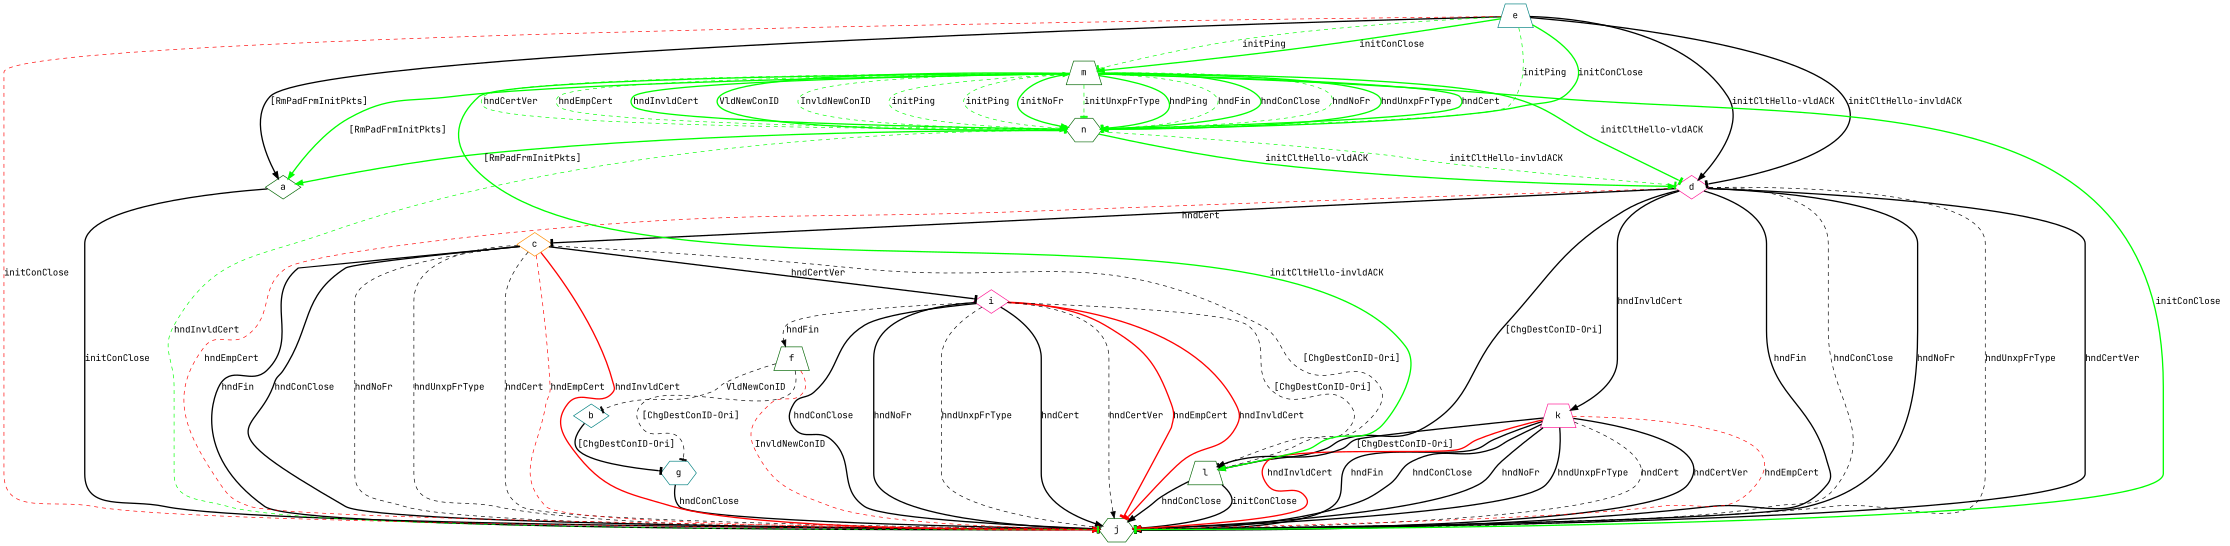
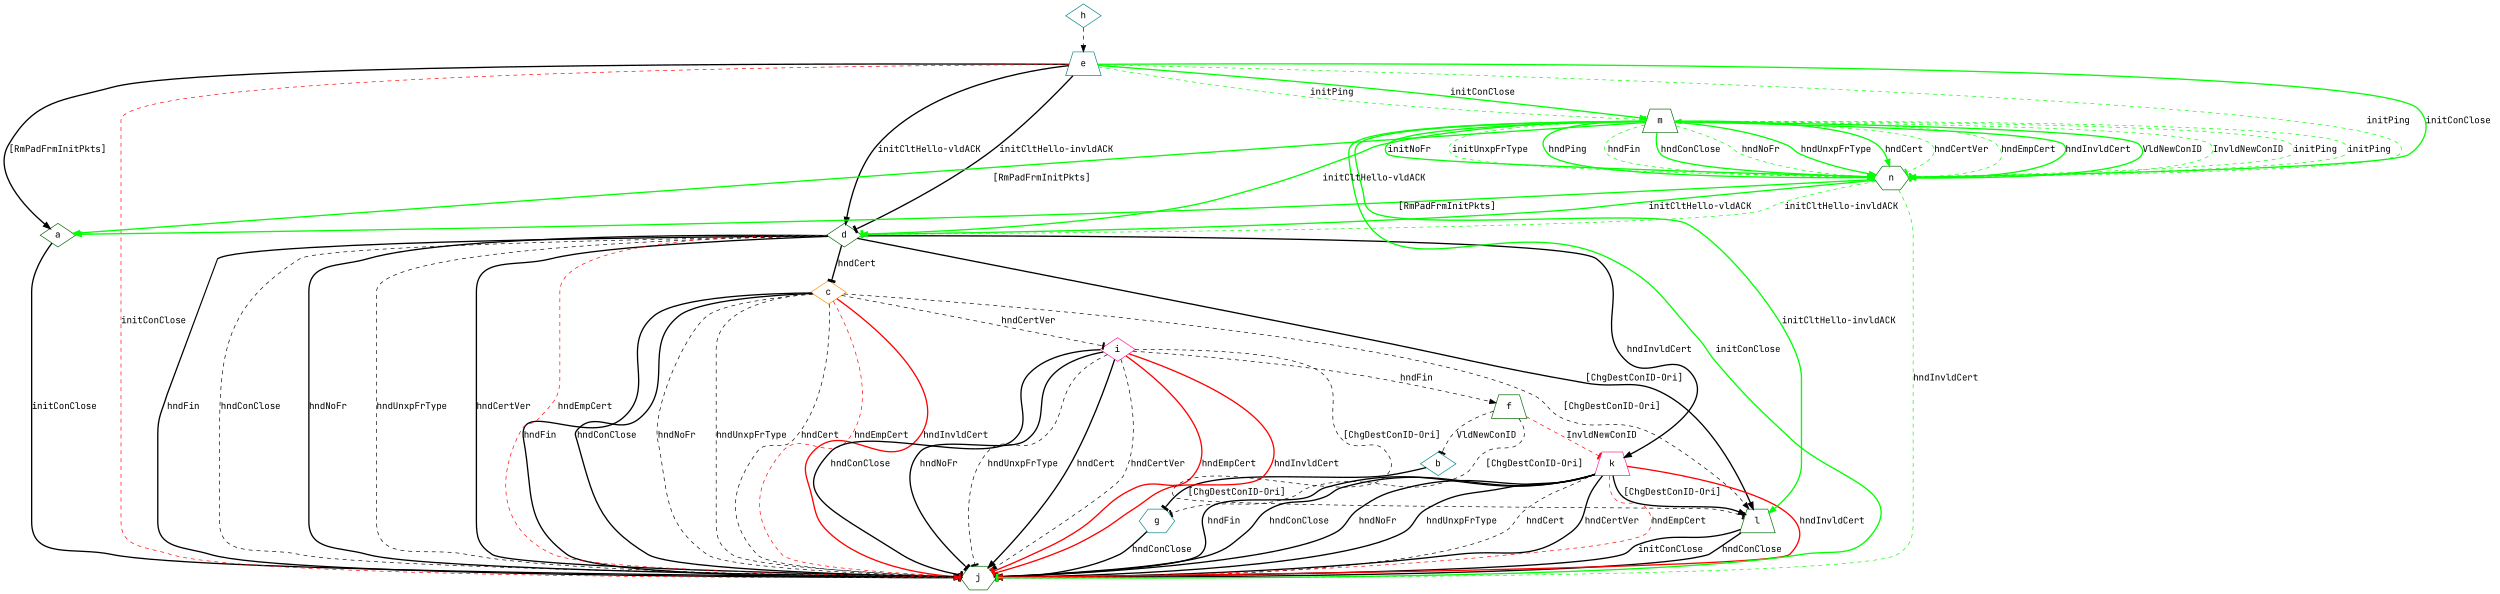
none -> (1083, 16)
(1692, 187) -> (844, 235)
(761, 273) -> (972, 320)
(858, 513) -> (1562, 436)
